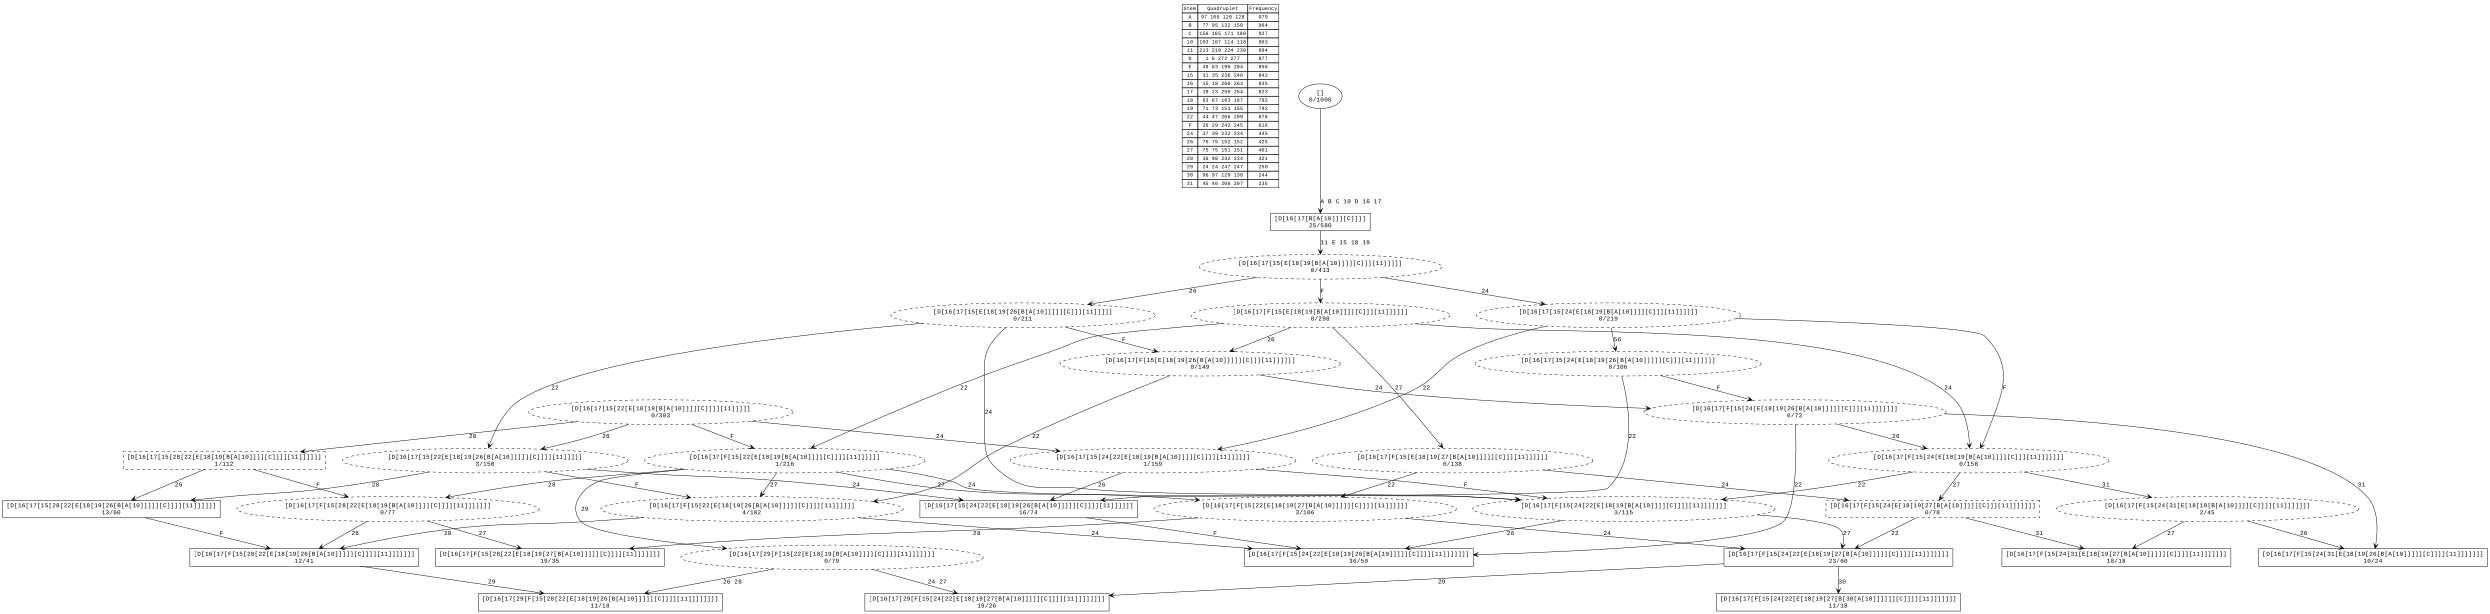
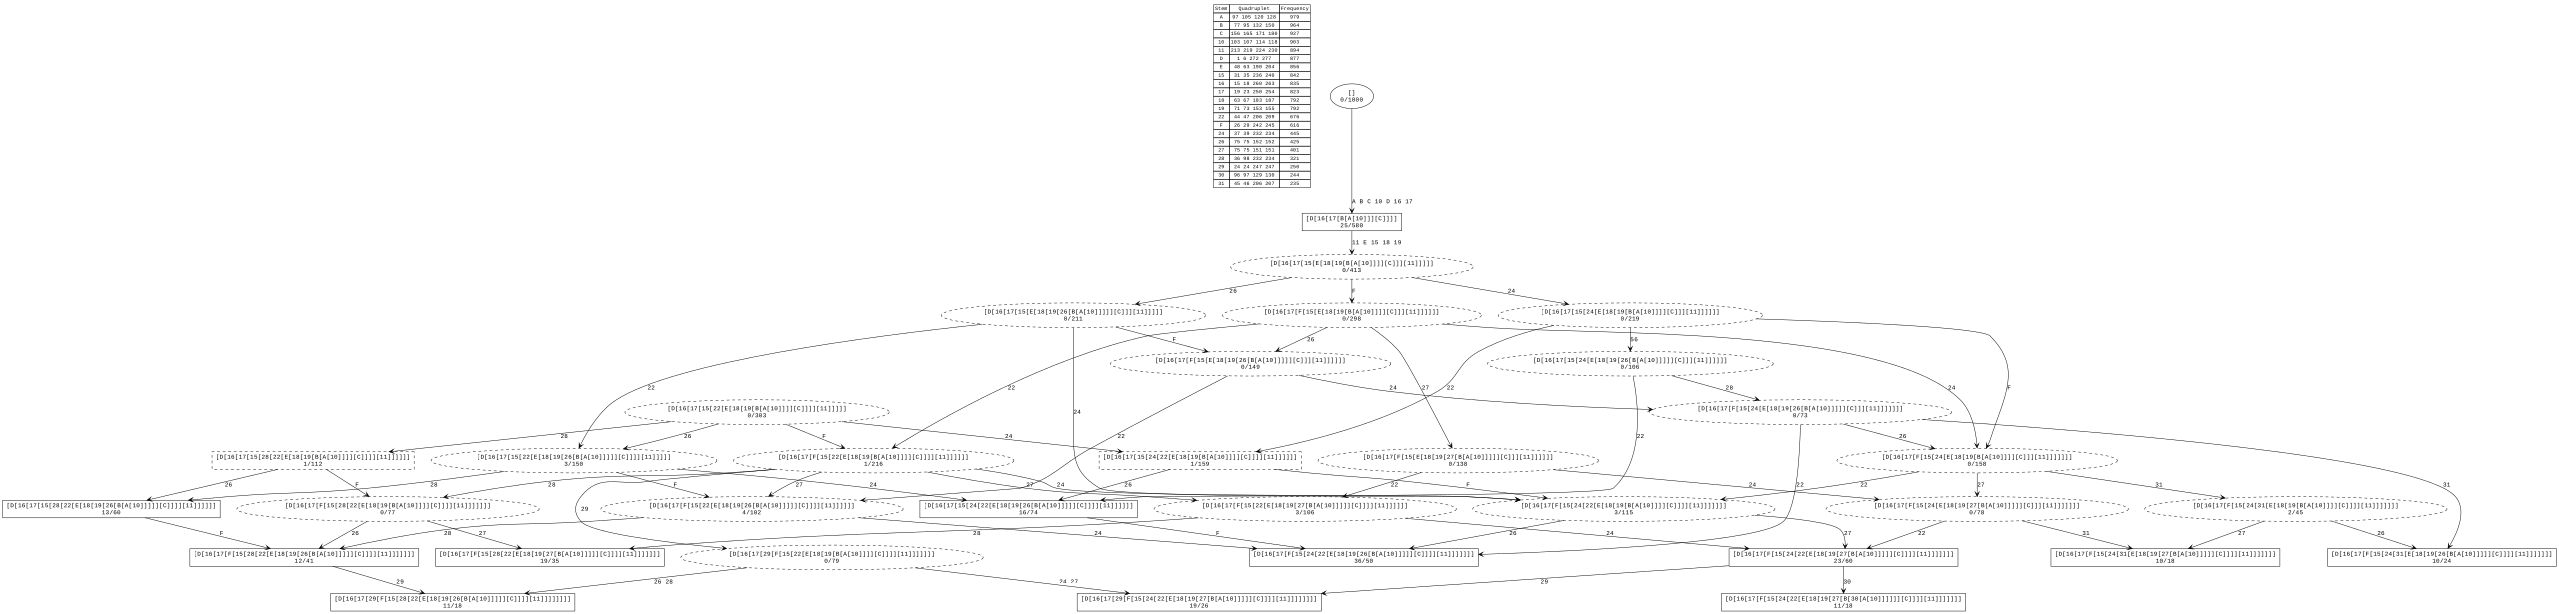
(1721, 388) -> (1731, 388)
(1153, 461) -> (1200, 461)
(1933, 509) -> (1977, 509)
